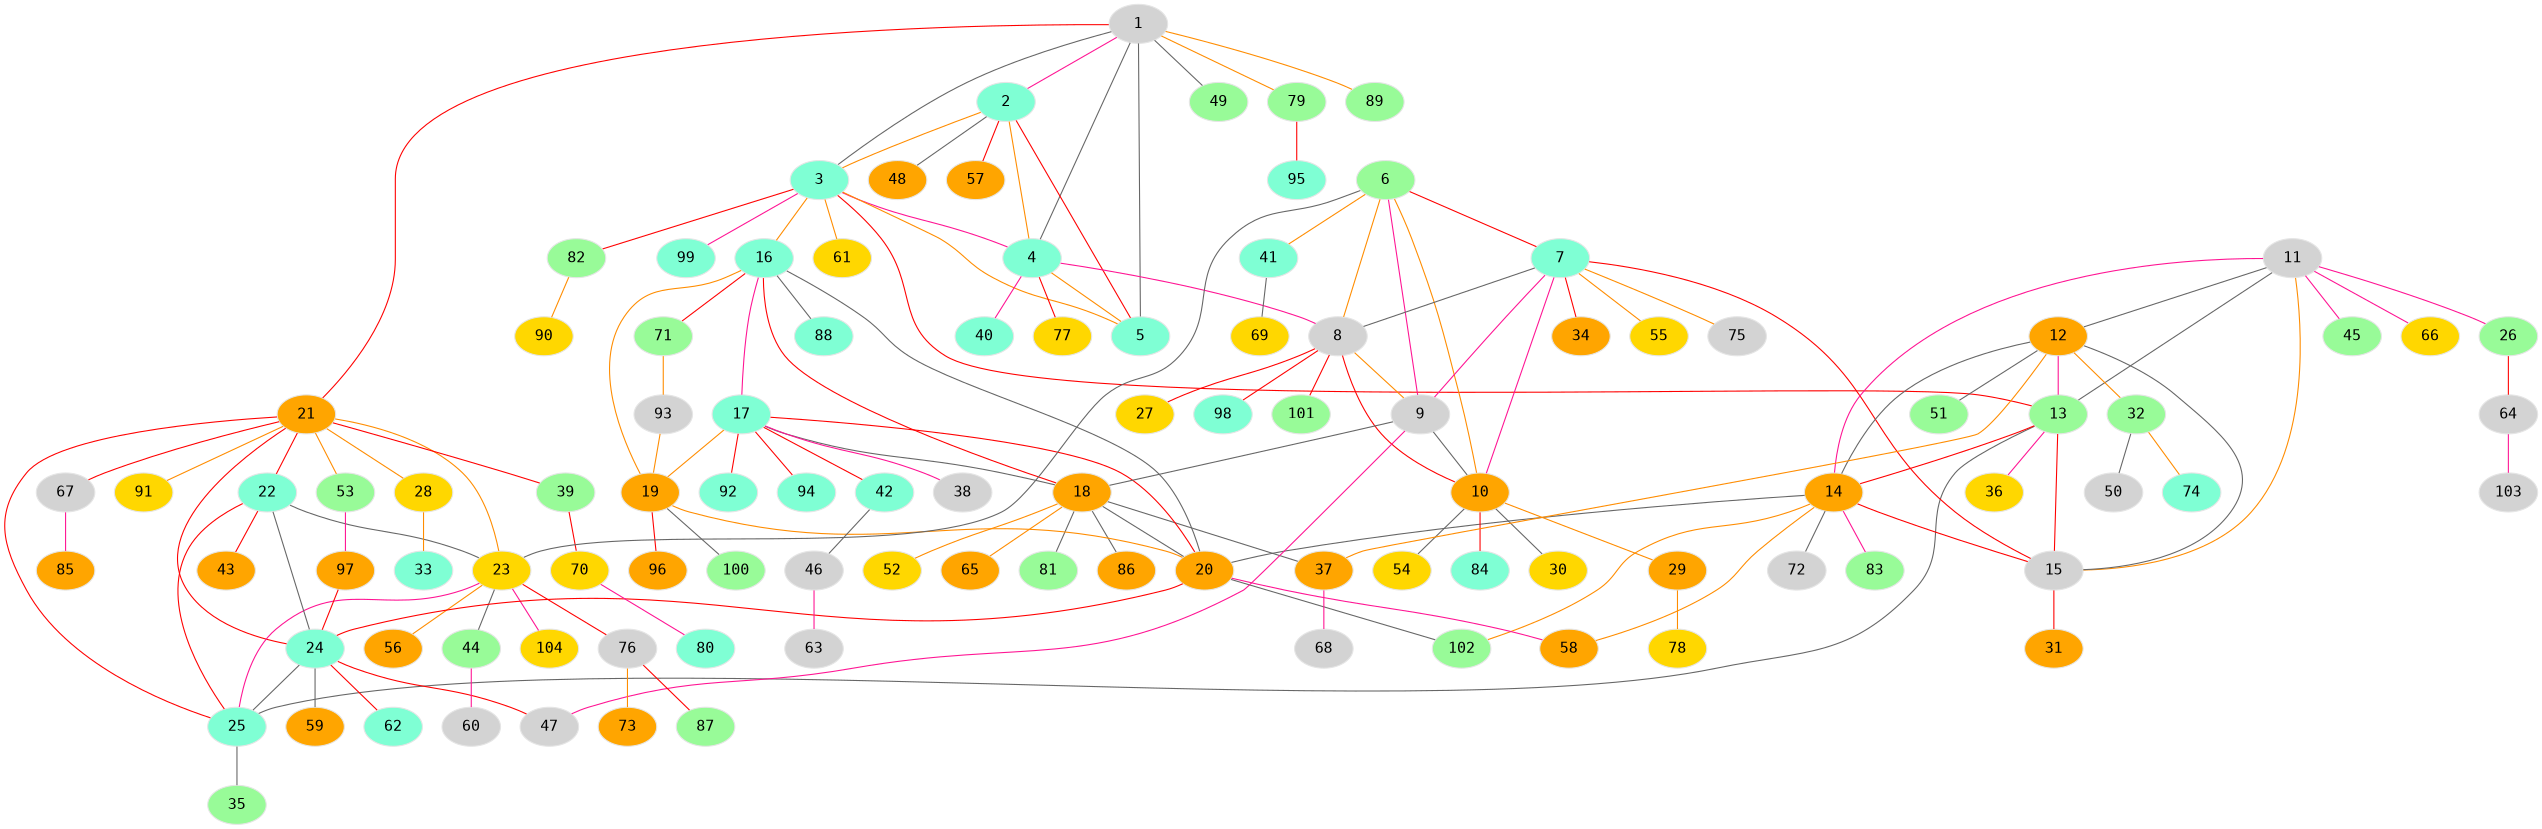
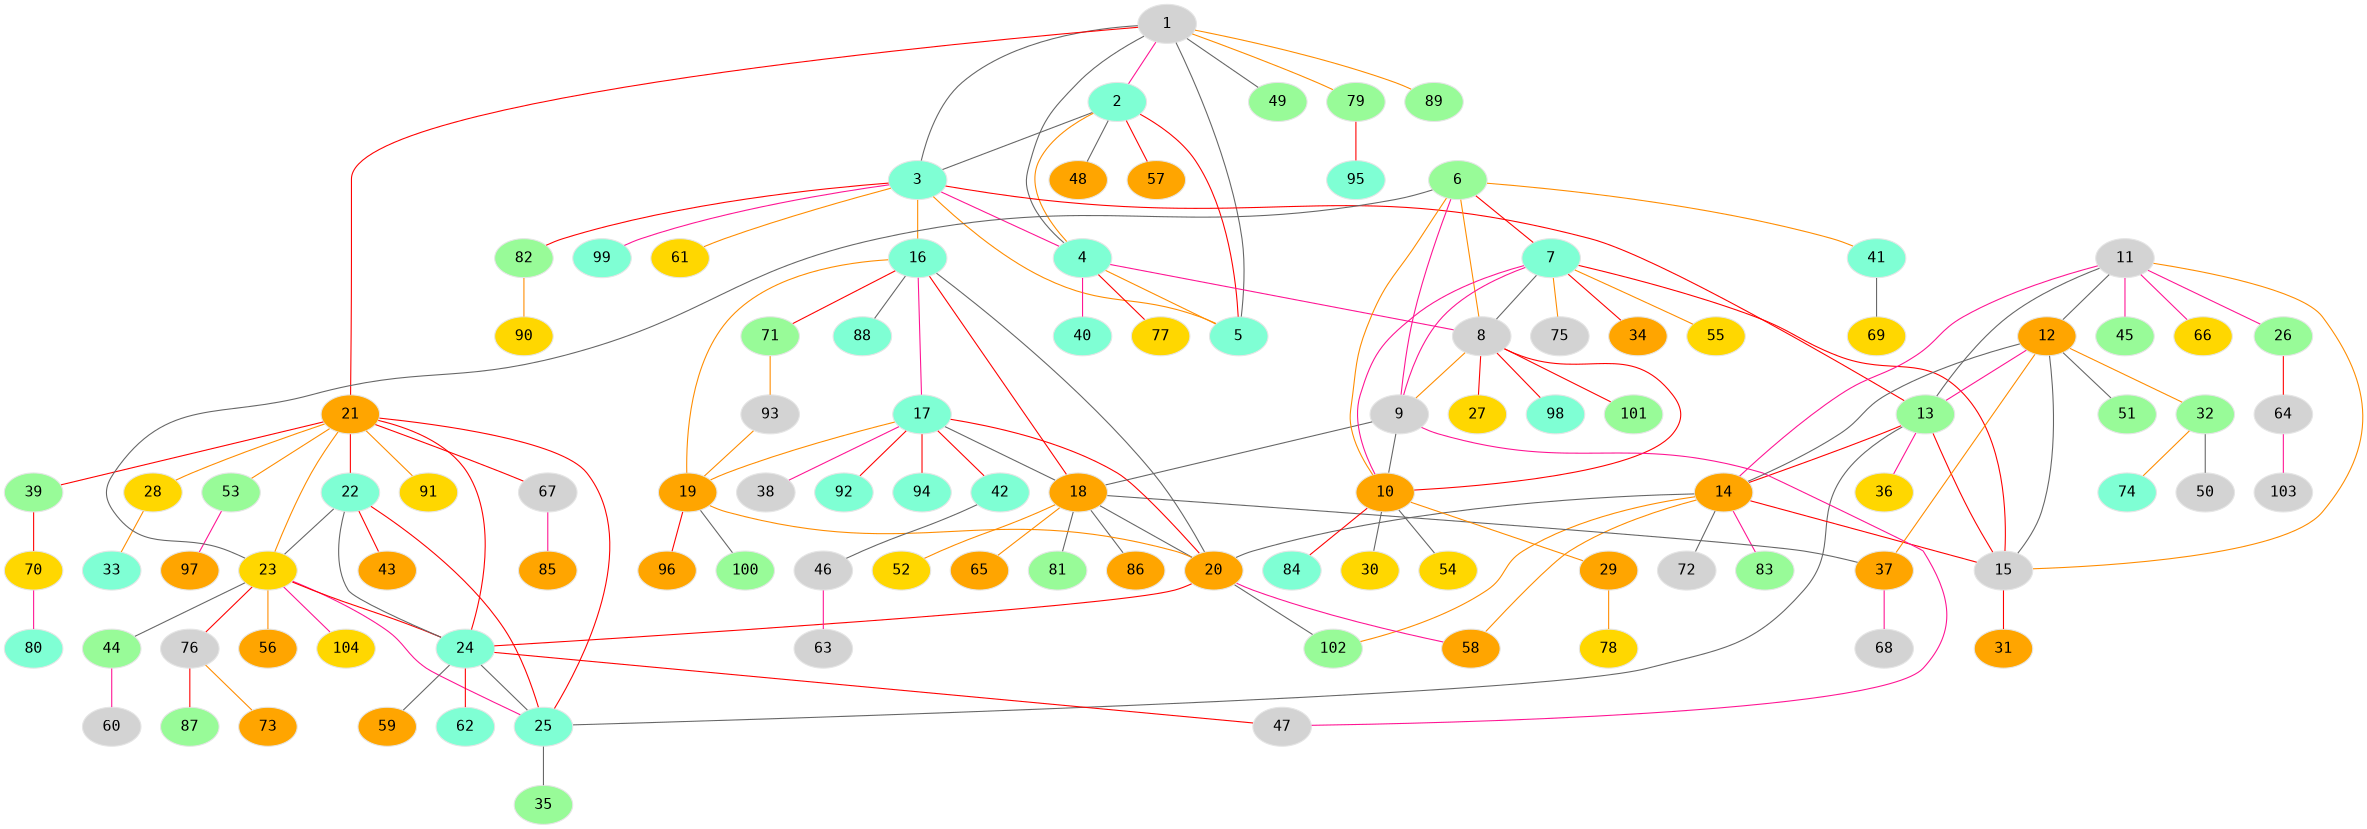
(911, 139) -> (1017, 141)
(330, 610) -> (367, 610)
